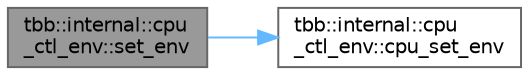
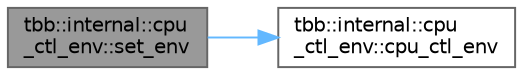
(400, 37) -> (397, 37)
